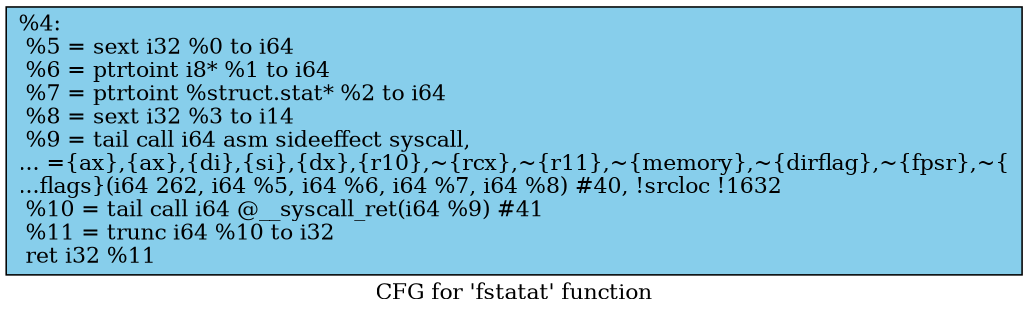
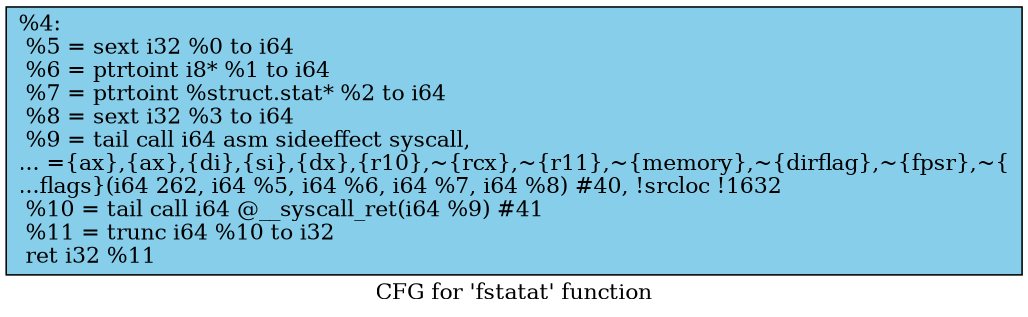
(156, 117) -> (156, 117)
